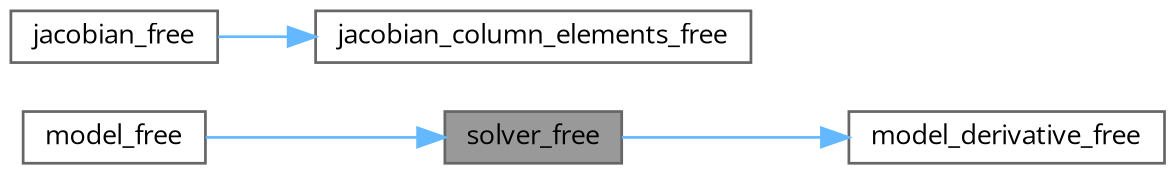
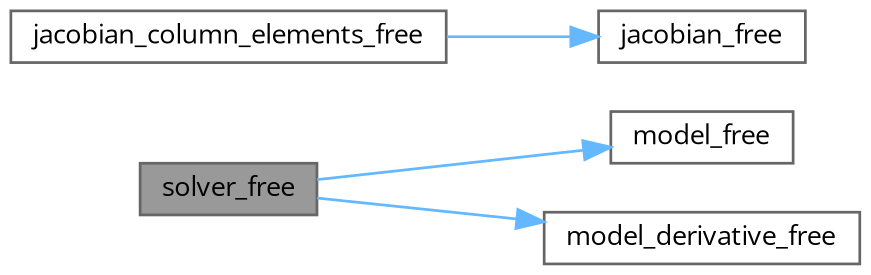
(253, 37) -> (508, 37)
(312, 137) -> (450, 165)
